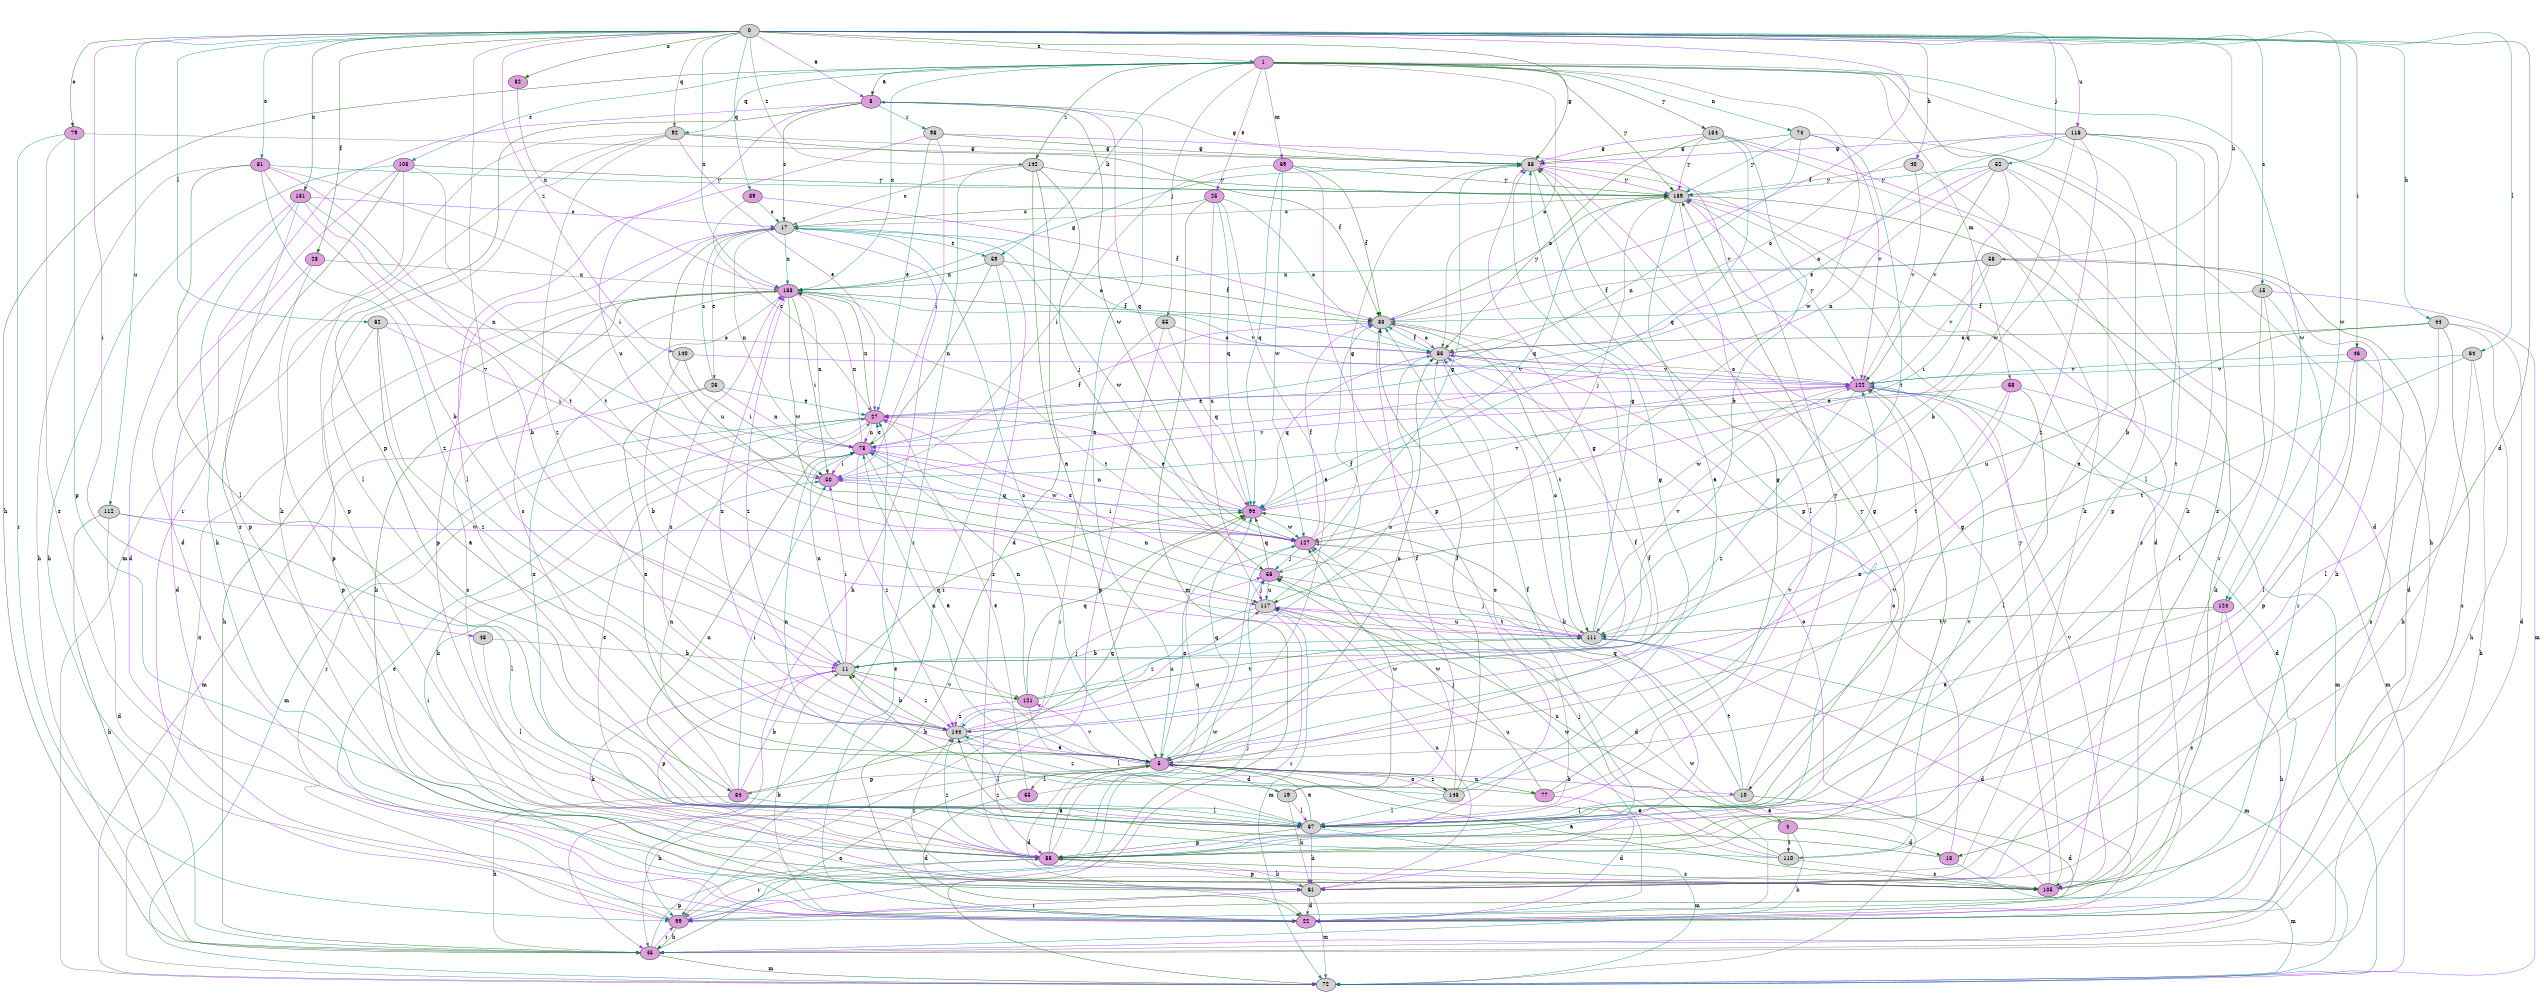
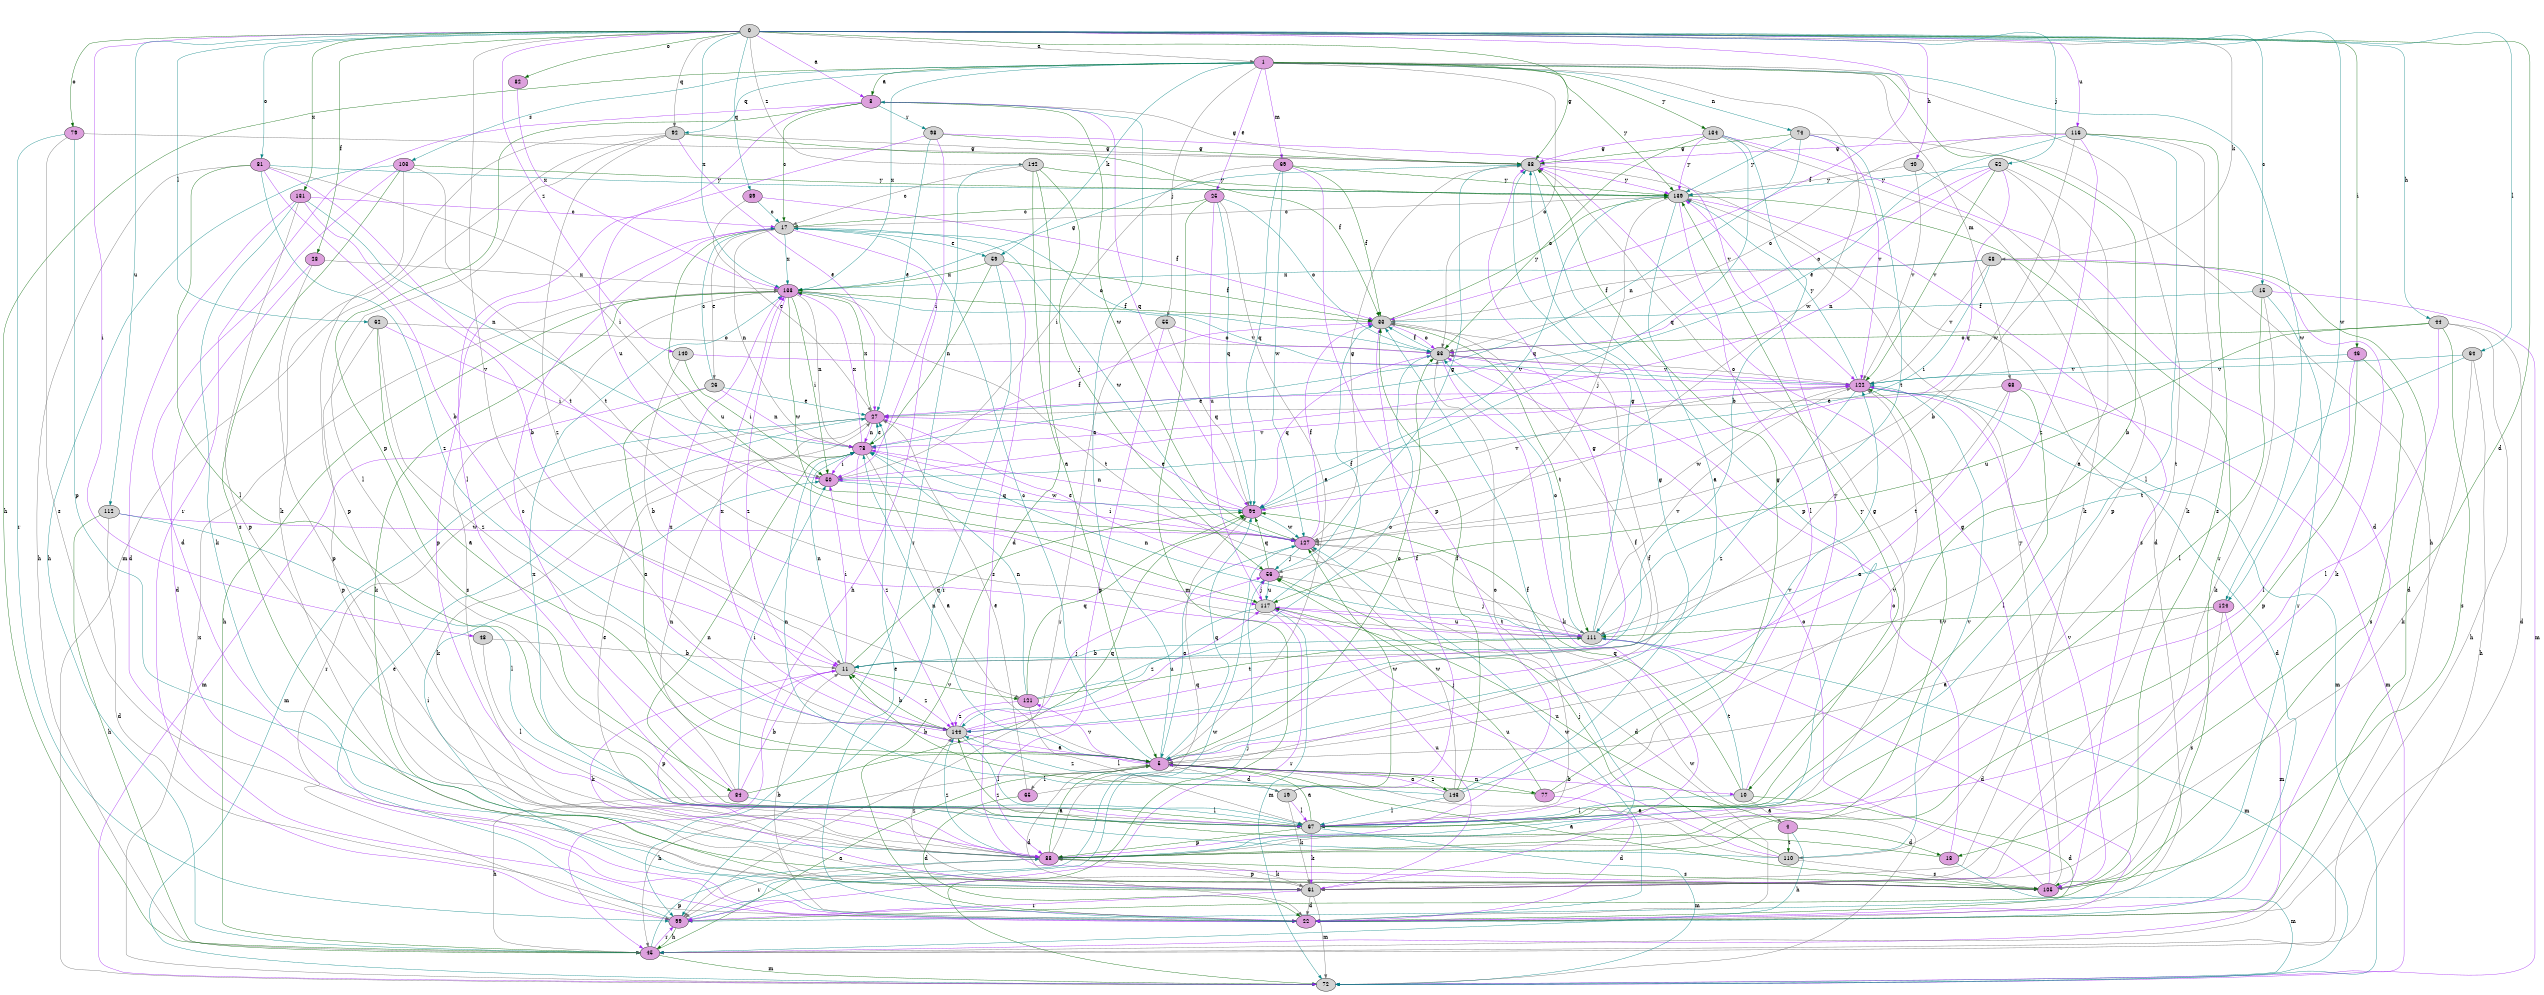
(1127, 70) -> none
(950, 773) -> none
(2282, 780) -> (2282, 780)
